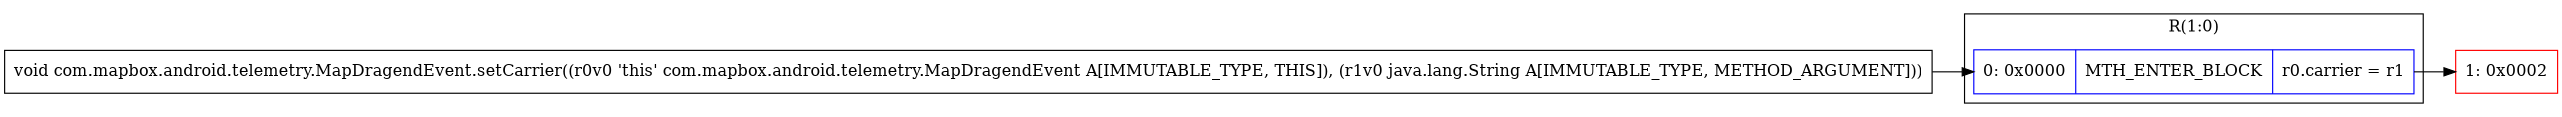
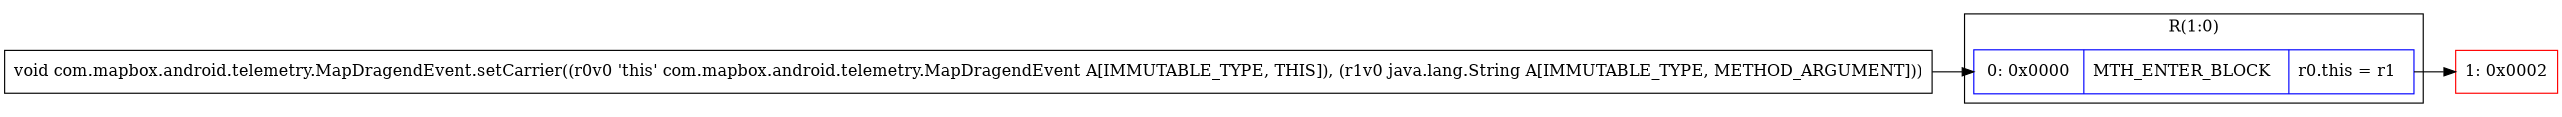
(2343, 71) -> (2347, 71)
